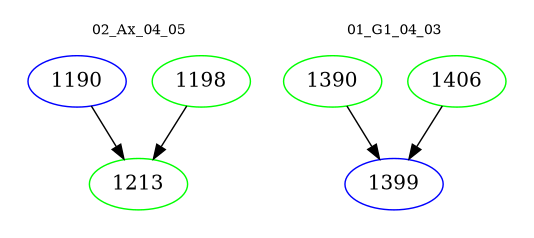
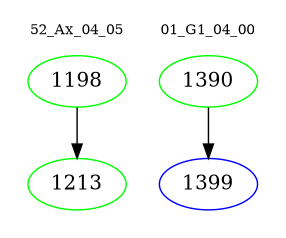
(139, 31) -> (77, 31)
(395, 31) -> (208, 31)
(77, 81) -> none
(457, 81) -> none
